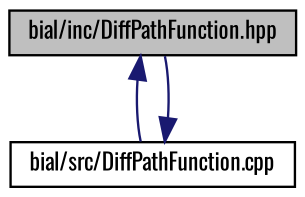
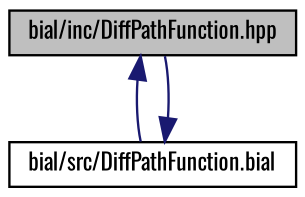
(153, 164) -> (153, 164)
